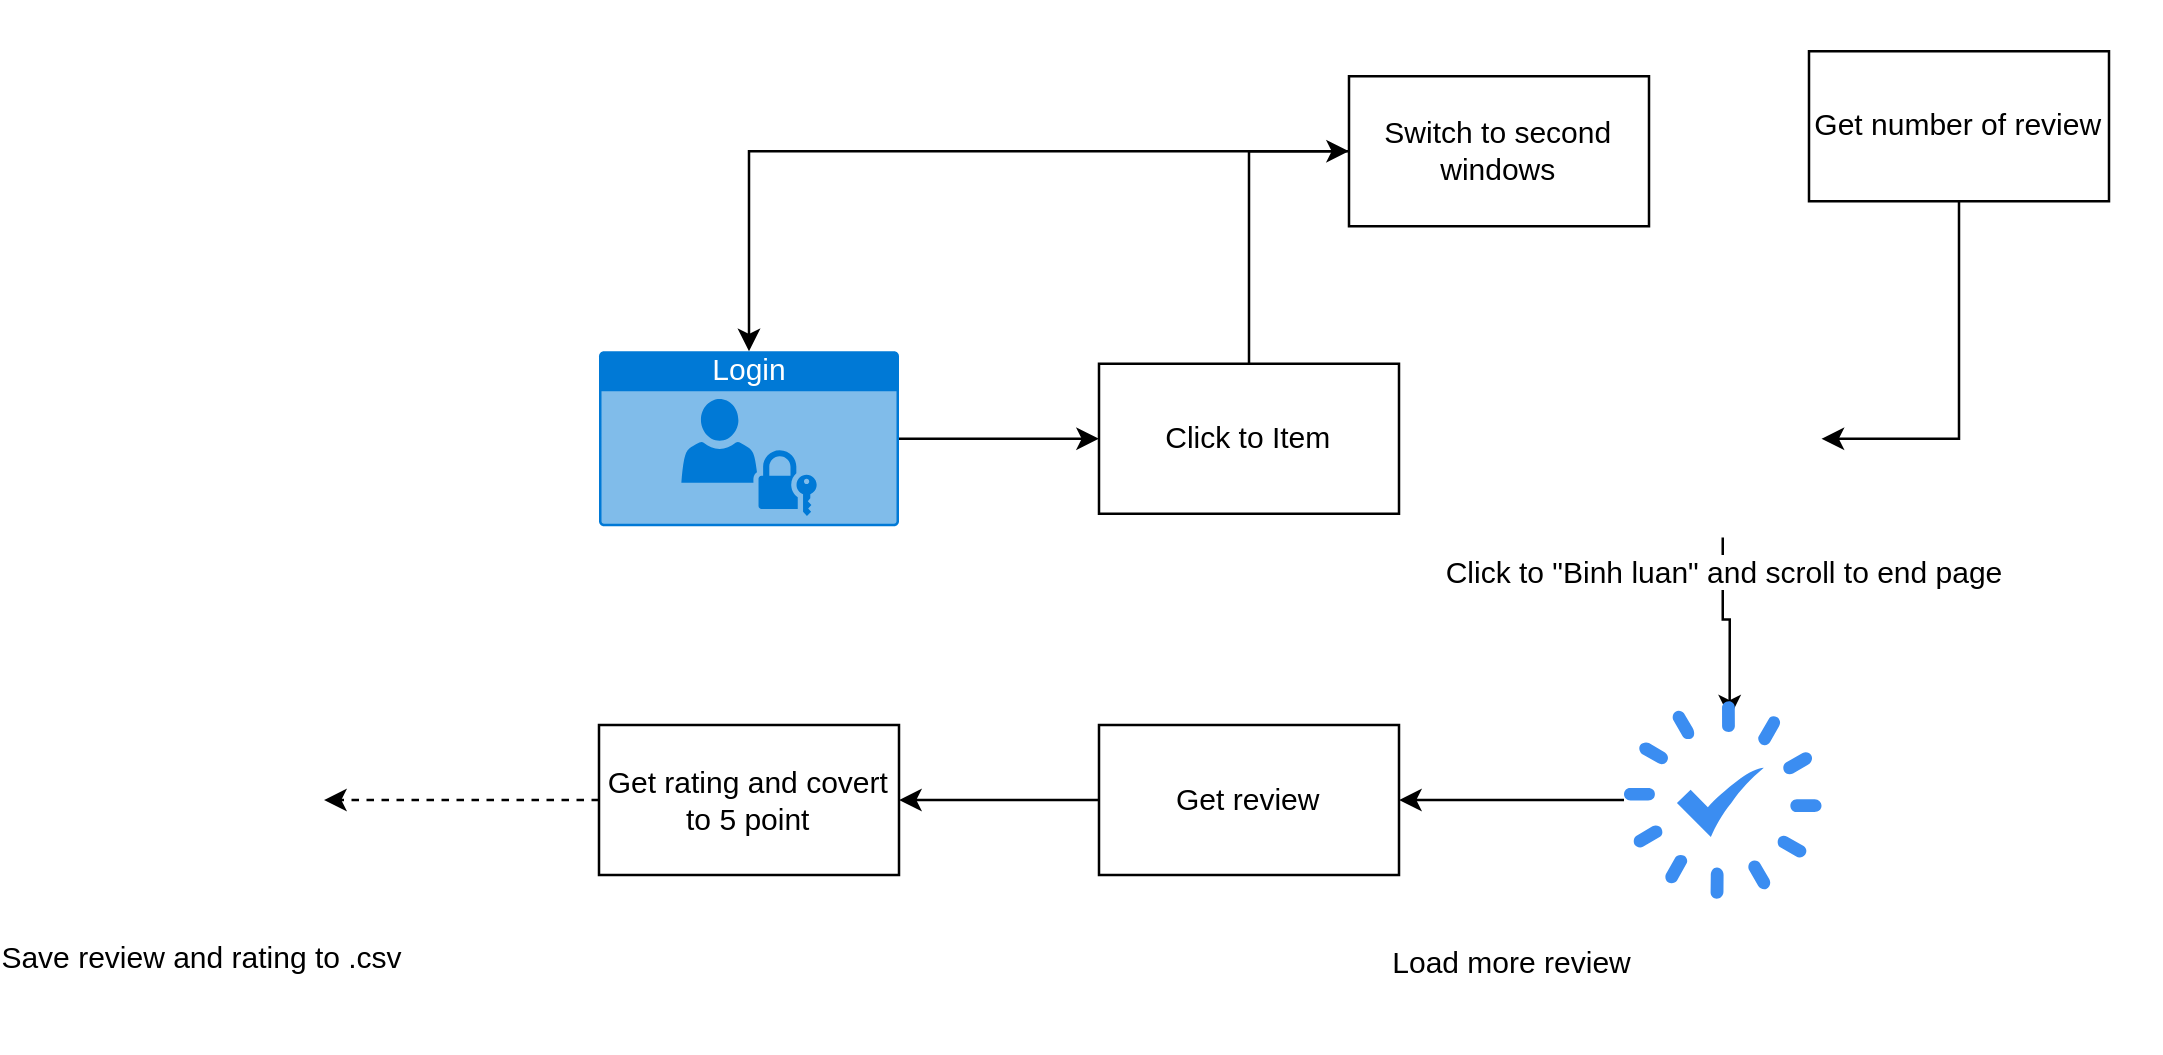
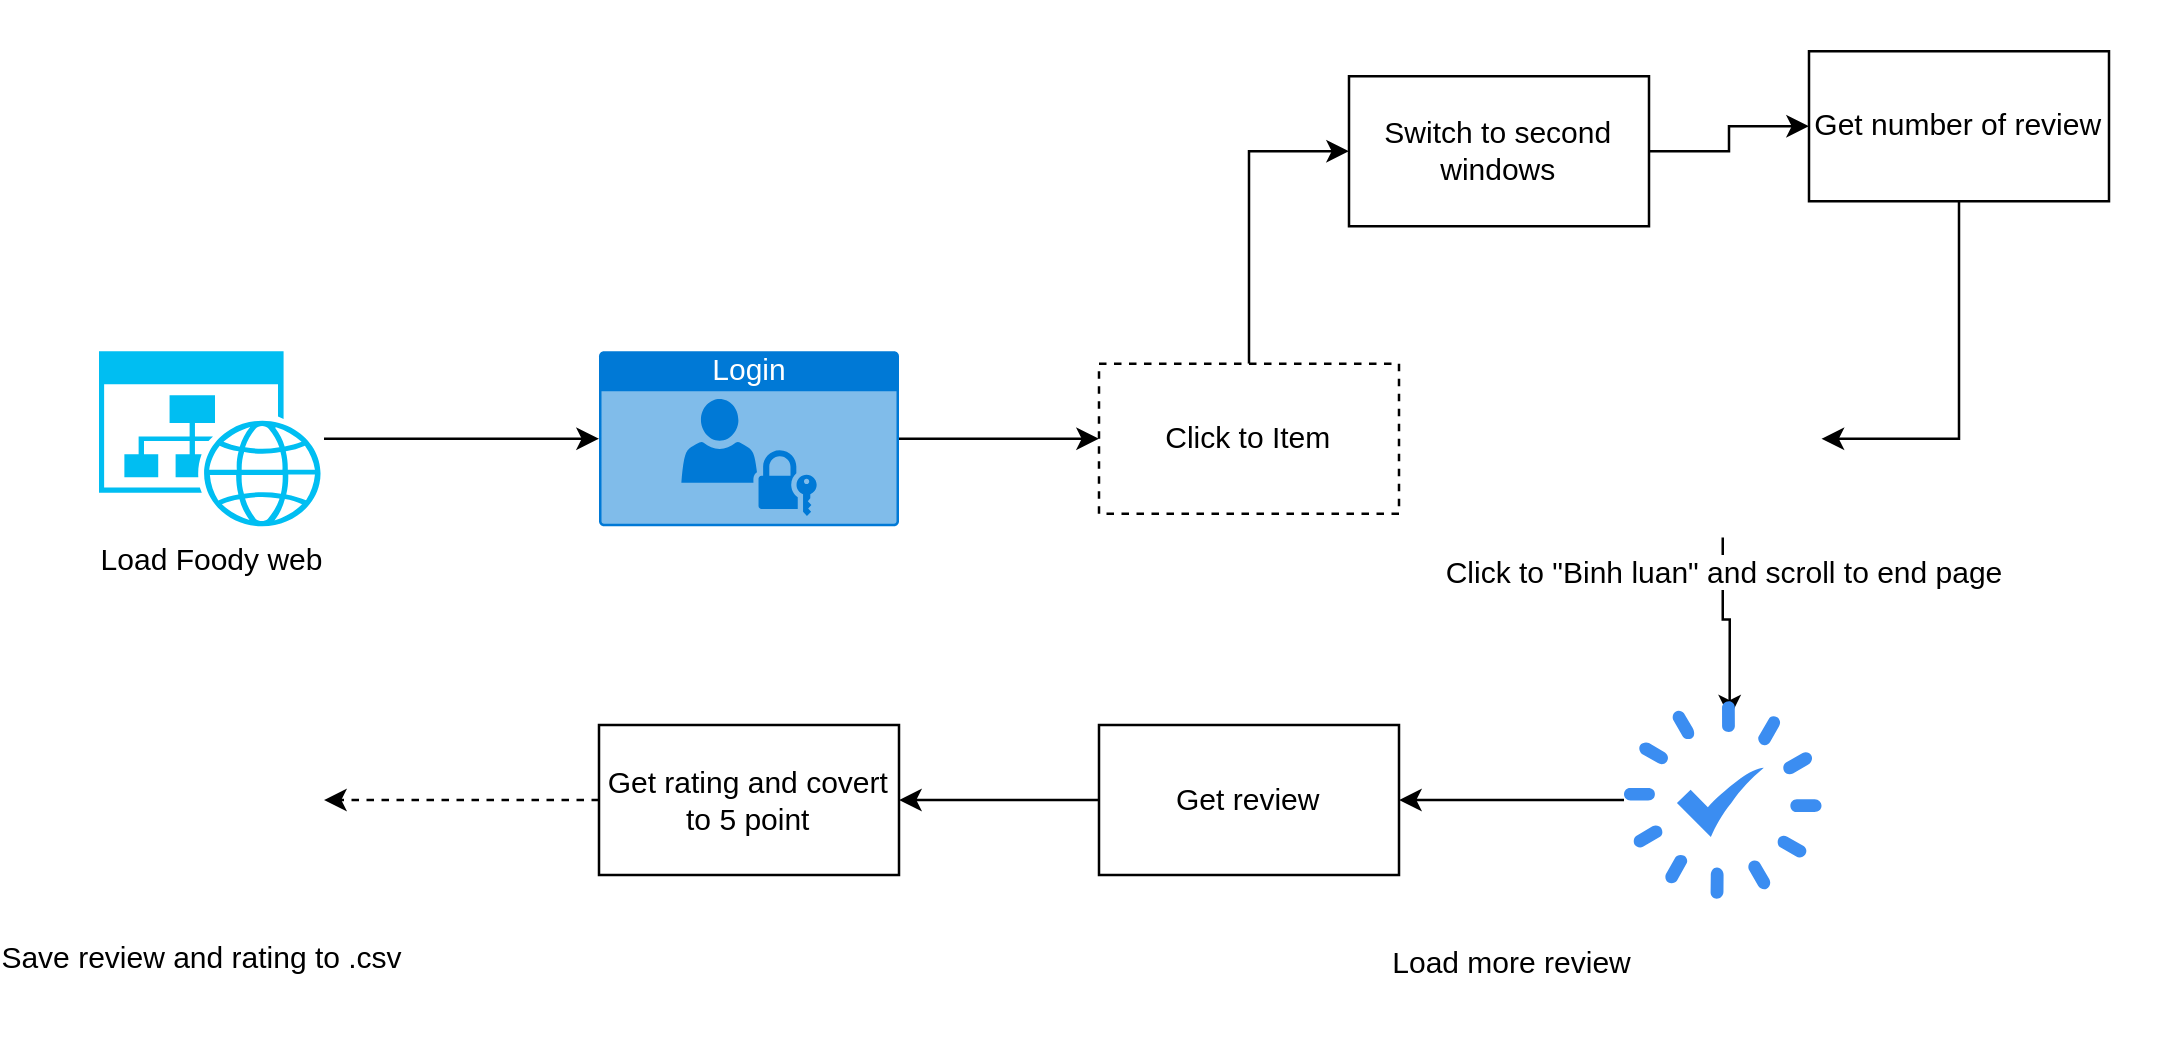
(904, 151) -> (1729, 147)
none -> (211, 439)
none -> (453, 439)
(1249, 439) -> (1249, 439)
